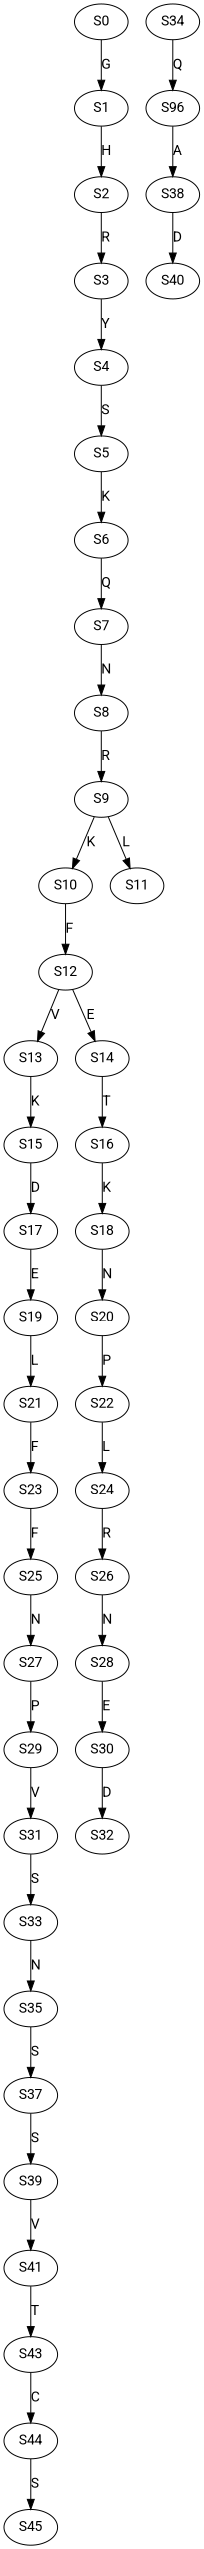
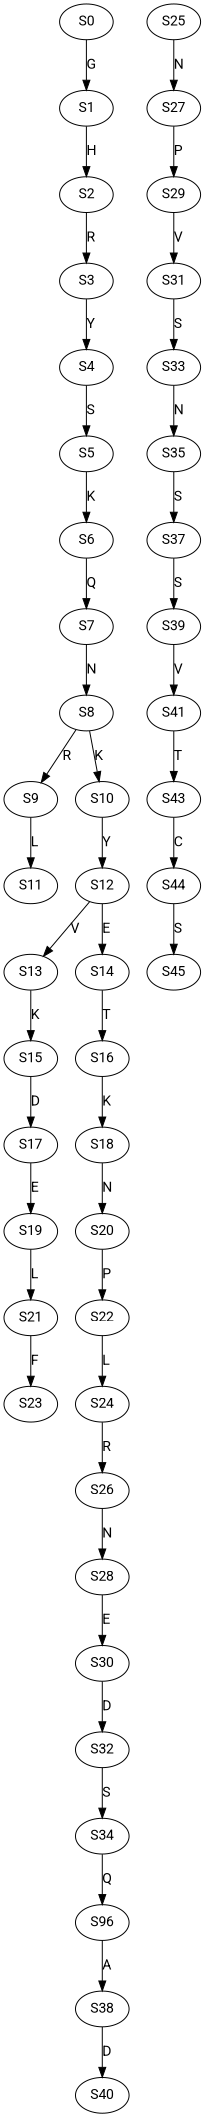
(85, 838) -> (93, 751)
(70, 929) -> (107, 843)
(31, 1529) -> none
none -> (102, 1788)
